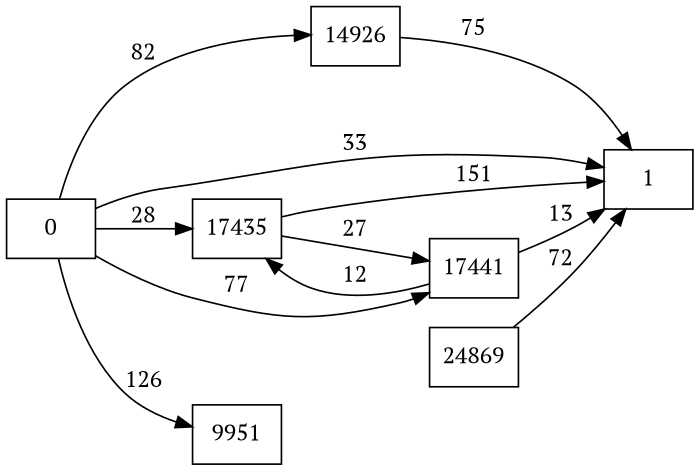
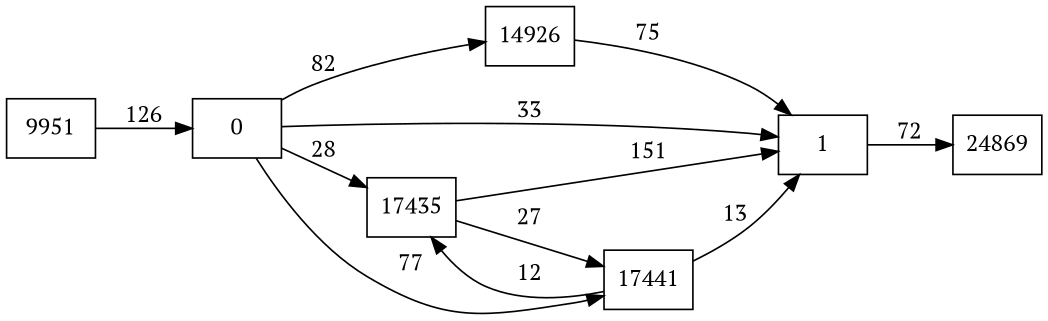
(568, 278) -> (902, 145)
(96, 357) -> (136, 128)
